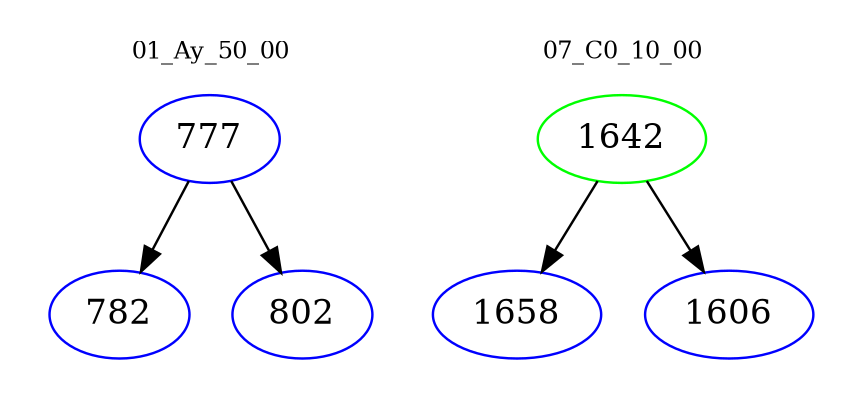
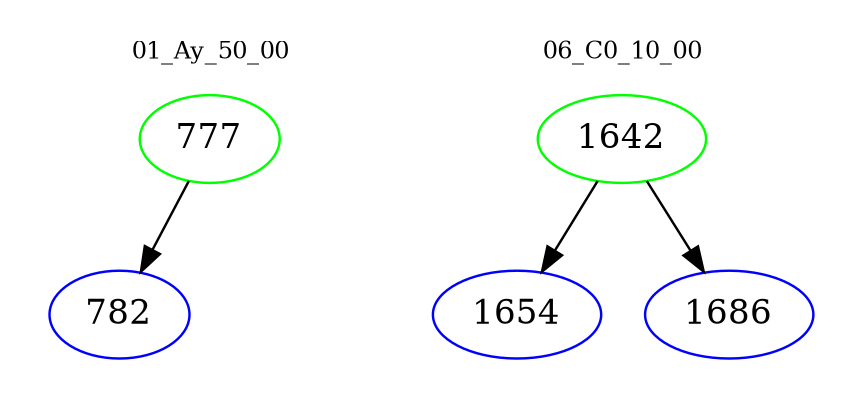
(623, 52) -> (623, 52)
(210, 139) -> (210, 139)
(302, 315) -> none
(517, 315) -> (517, 315)
(729, 315) -> (729, 315)
